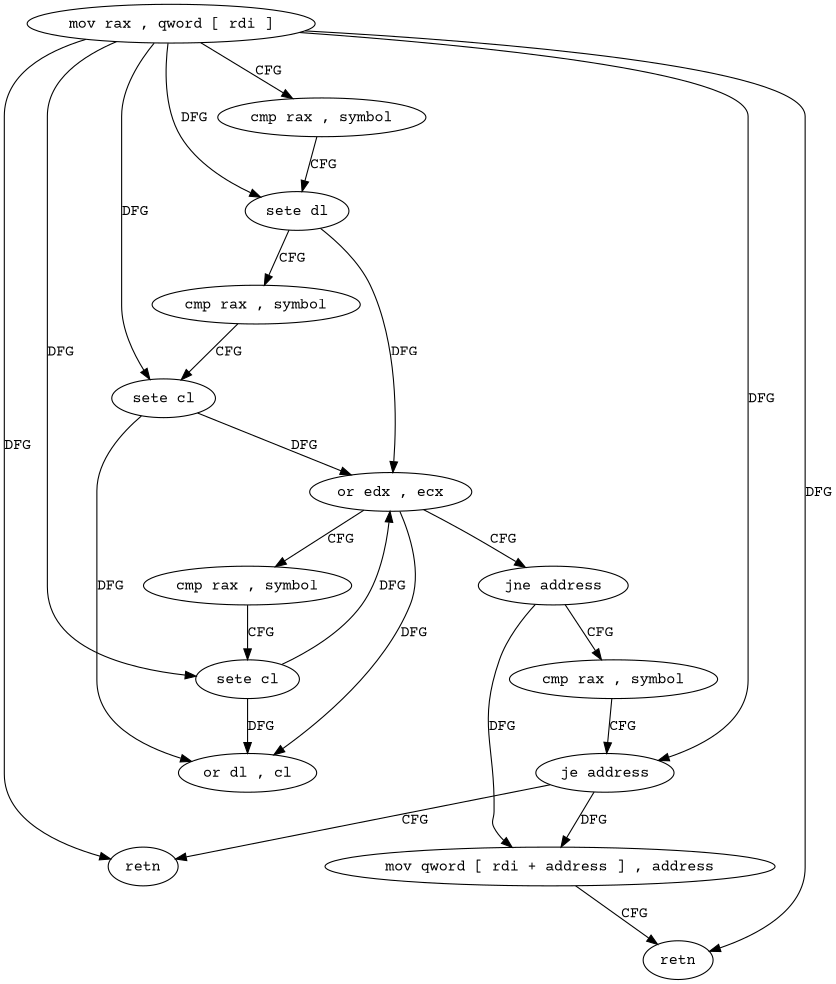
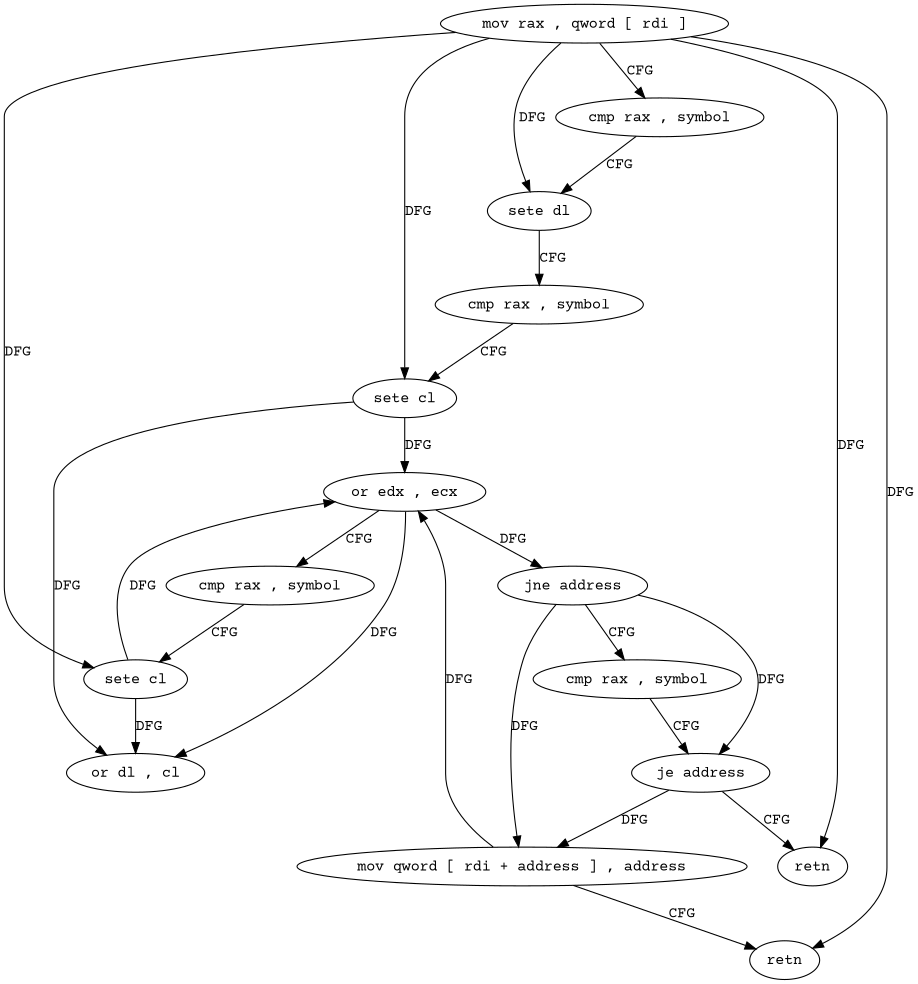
(748, 225) -> (740, 645)
(386, 334) -> (446, 690)
(503, 539) -> (513, 539)
